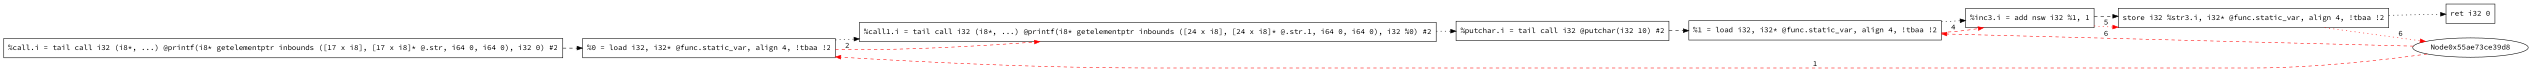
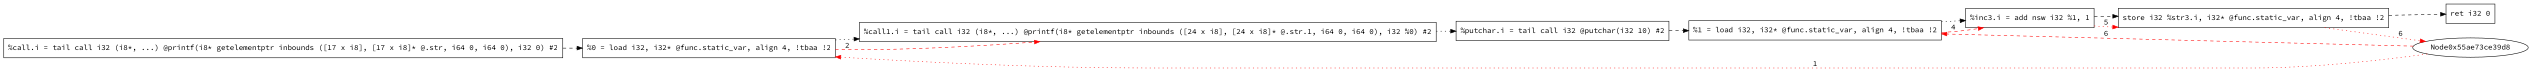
(2415, 15) -> (2415, 15)
(1634, 68) -> (1634, 68)
